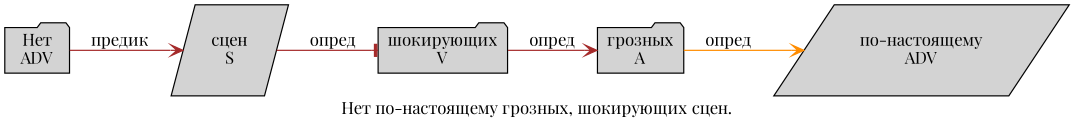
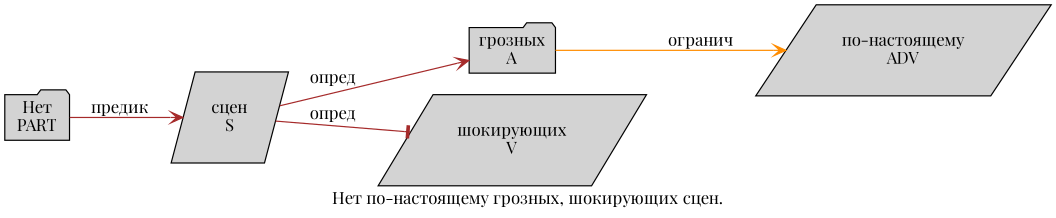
(729, 41) -> (701, 41)
(37, 50) -> (37, 117)
(443, 50) -> (512, 140)
(546, 50) -> (368, 85)
